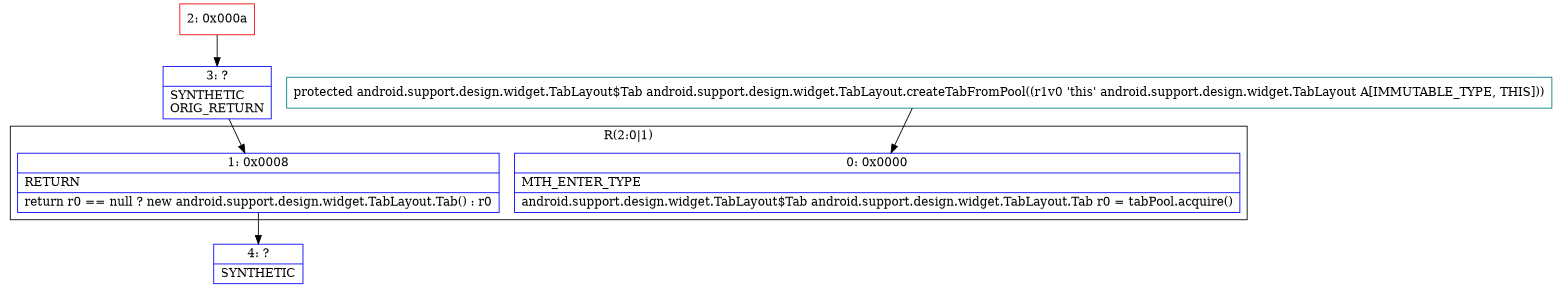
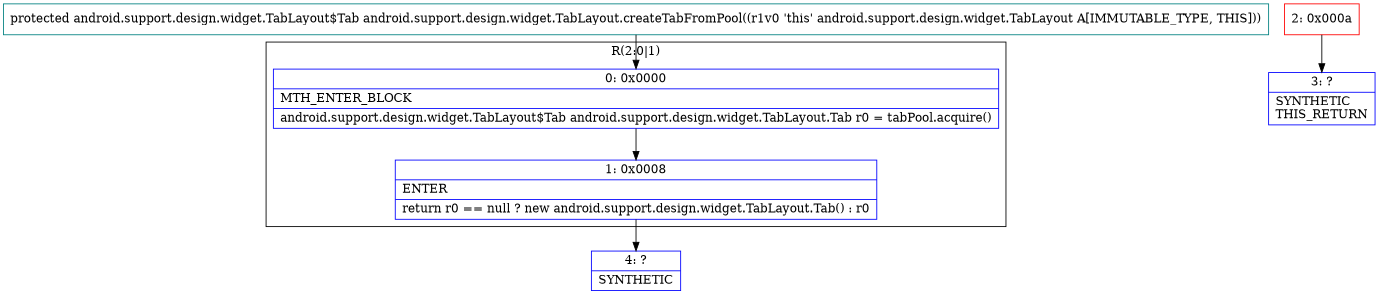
(217, 109) -> (1322, 115)
(235, 132) -> (636, 140)
(52, 182) -> (425, 189)
(582, 182) -> (346, 98)
